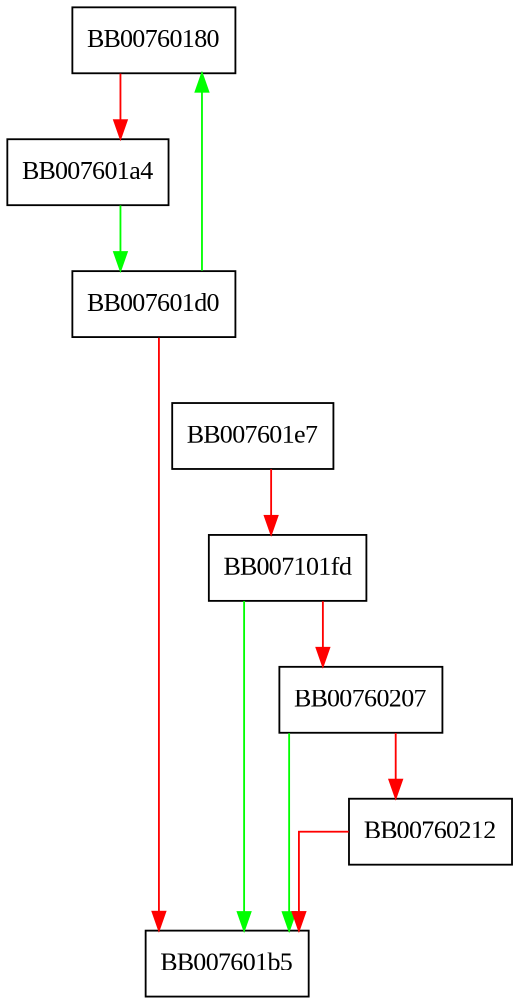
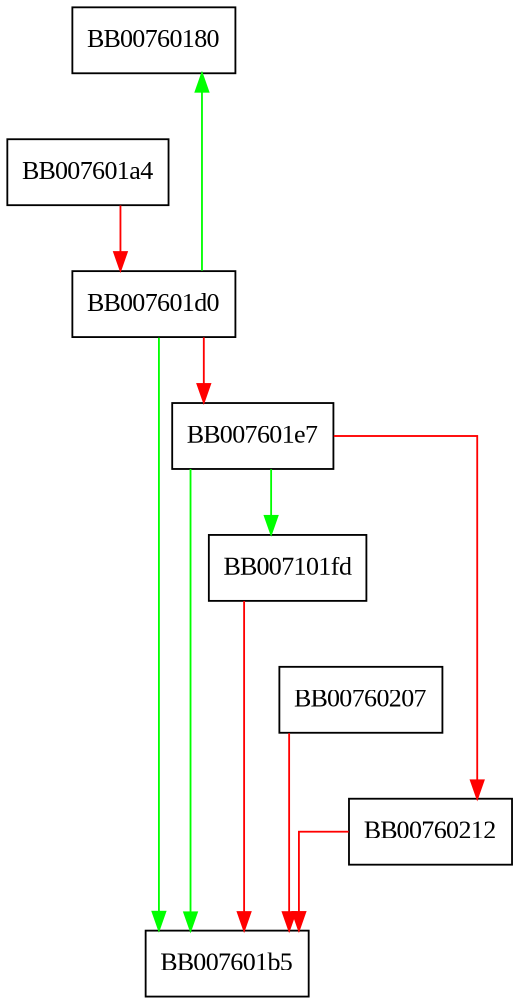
(120, 97) -> none
(120, 229) -> (120, 229)
none -> (204, 361)
(271, 493) -> (271, 493)
(323, 624) -> none
(159, 625) -> (159, 625)
none -> (191, 691)
(244, 756) -> (244, 756)
(396, 756) -> (477, 536)
(289, 823) -> (289, 823)
